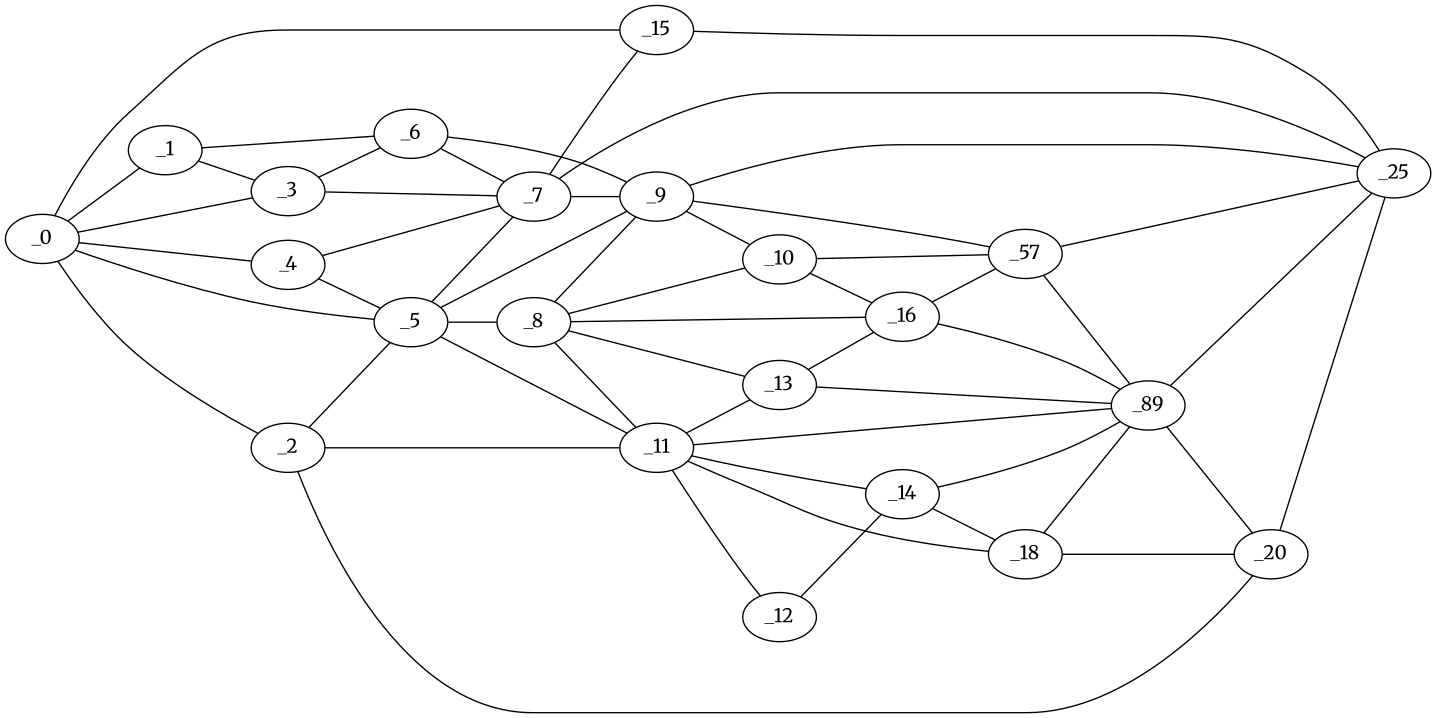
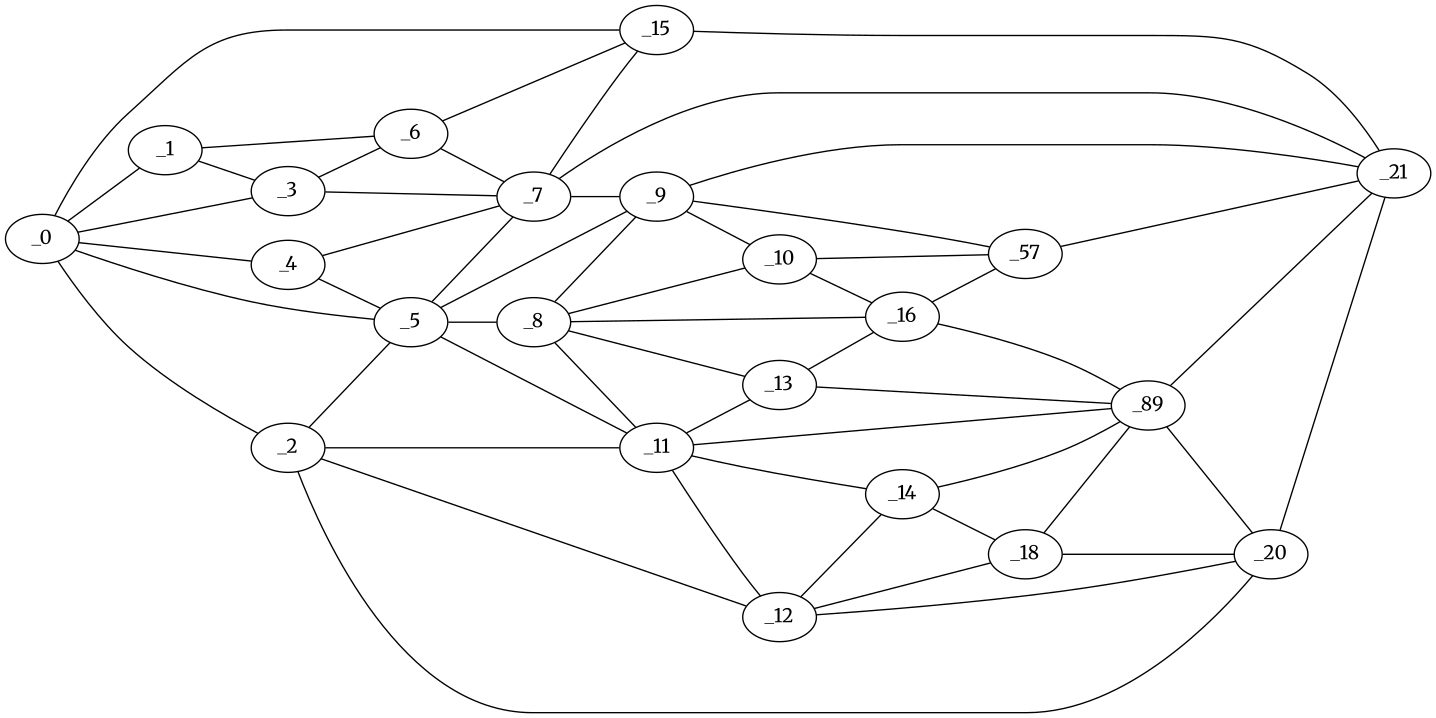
(539, 152) -> (534, 82)
(1394, 173) -> (1394, 173)
(1087, 330) -> none
(833, 522) -> (902, 586)
none -> (534, 532)
none -> (1027, 596)
